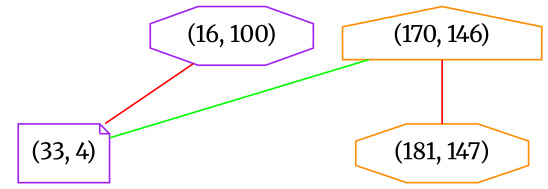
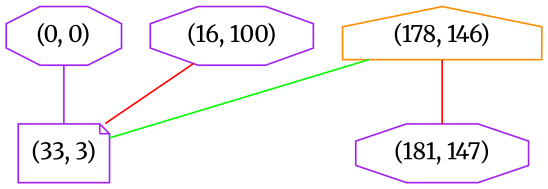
none -> (64, 36)
(442, 36) -> (442, 36)
(64, 153) -> (64, 153)
(442, 153) -> (442, 153)
